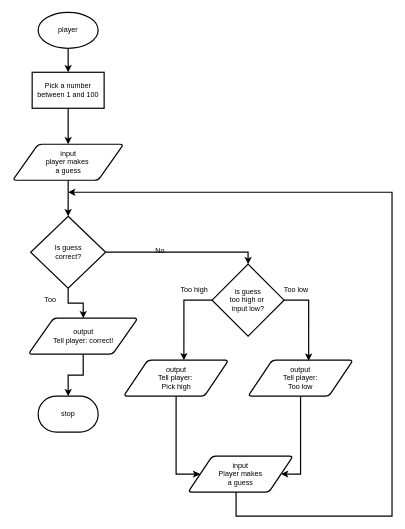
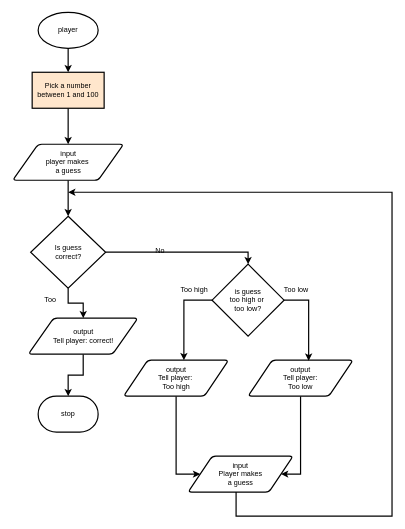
(68, 90) -> (68, 90)
(248, 300) -> (248, 300)
(176, 378) -> (176, 378)
